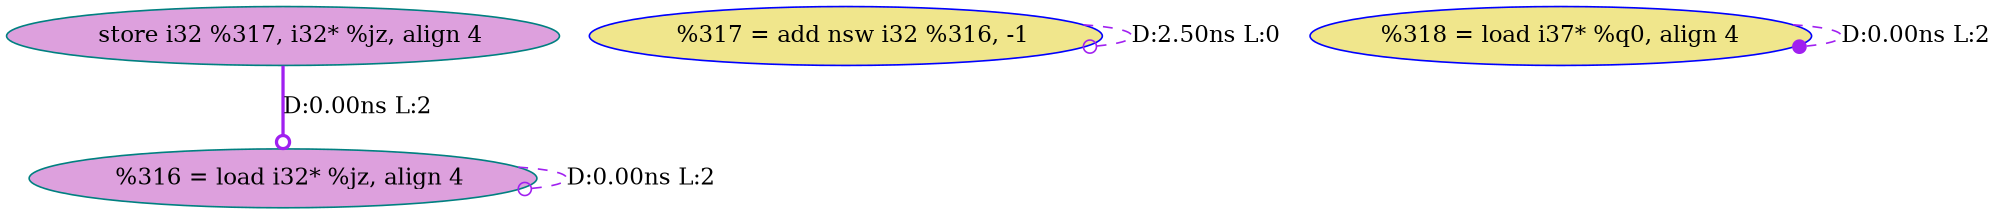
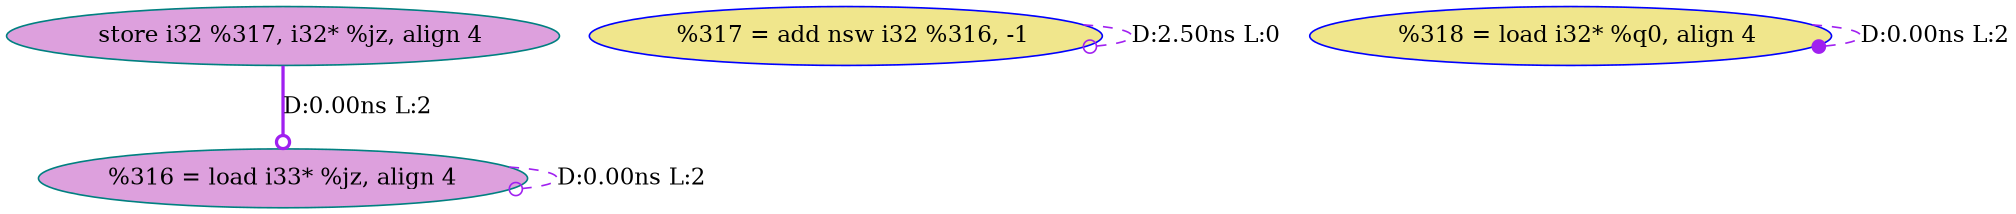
(1561, 36) -> (1571, 36)
(283, 178) -> (283, 178)
